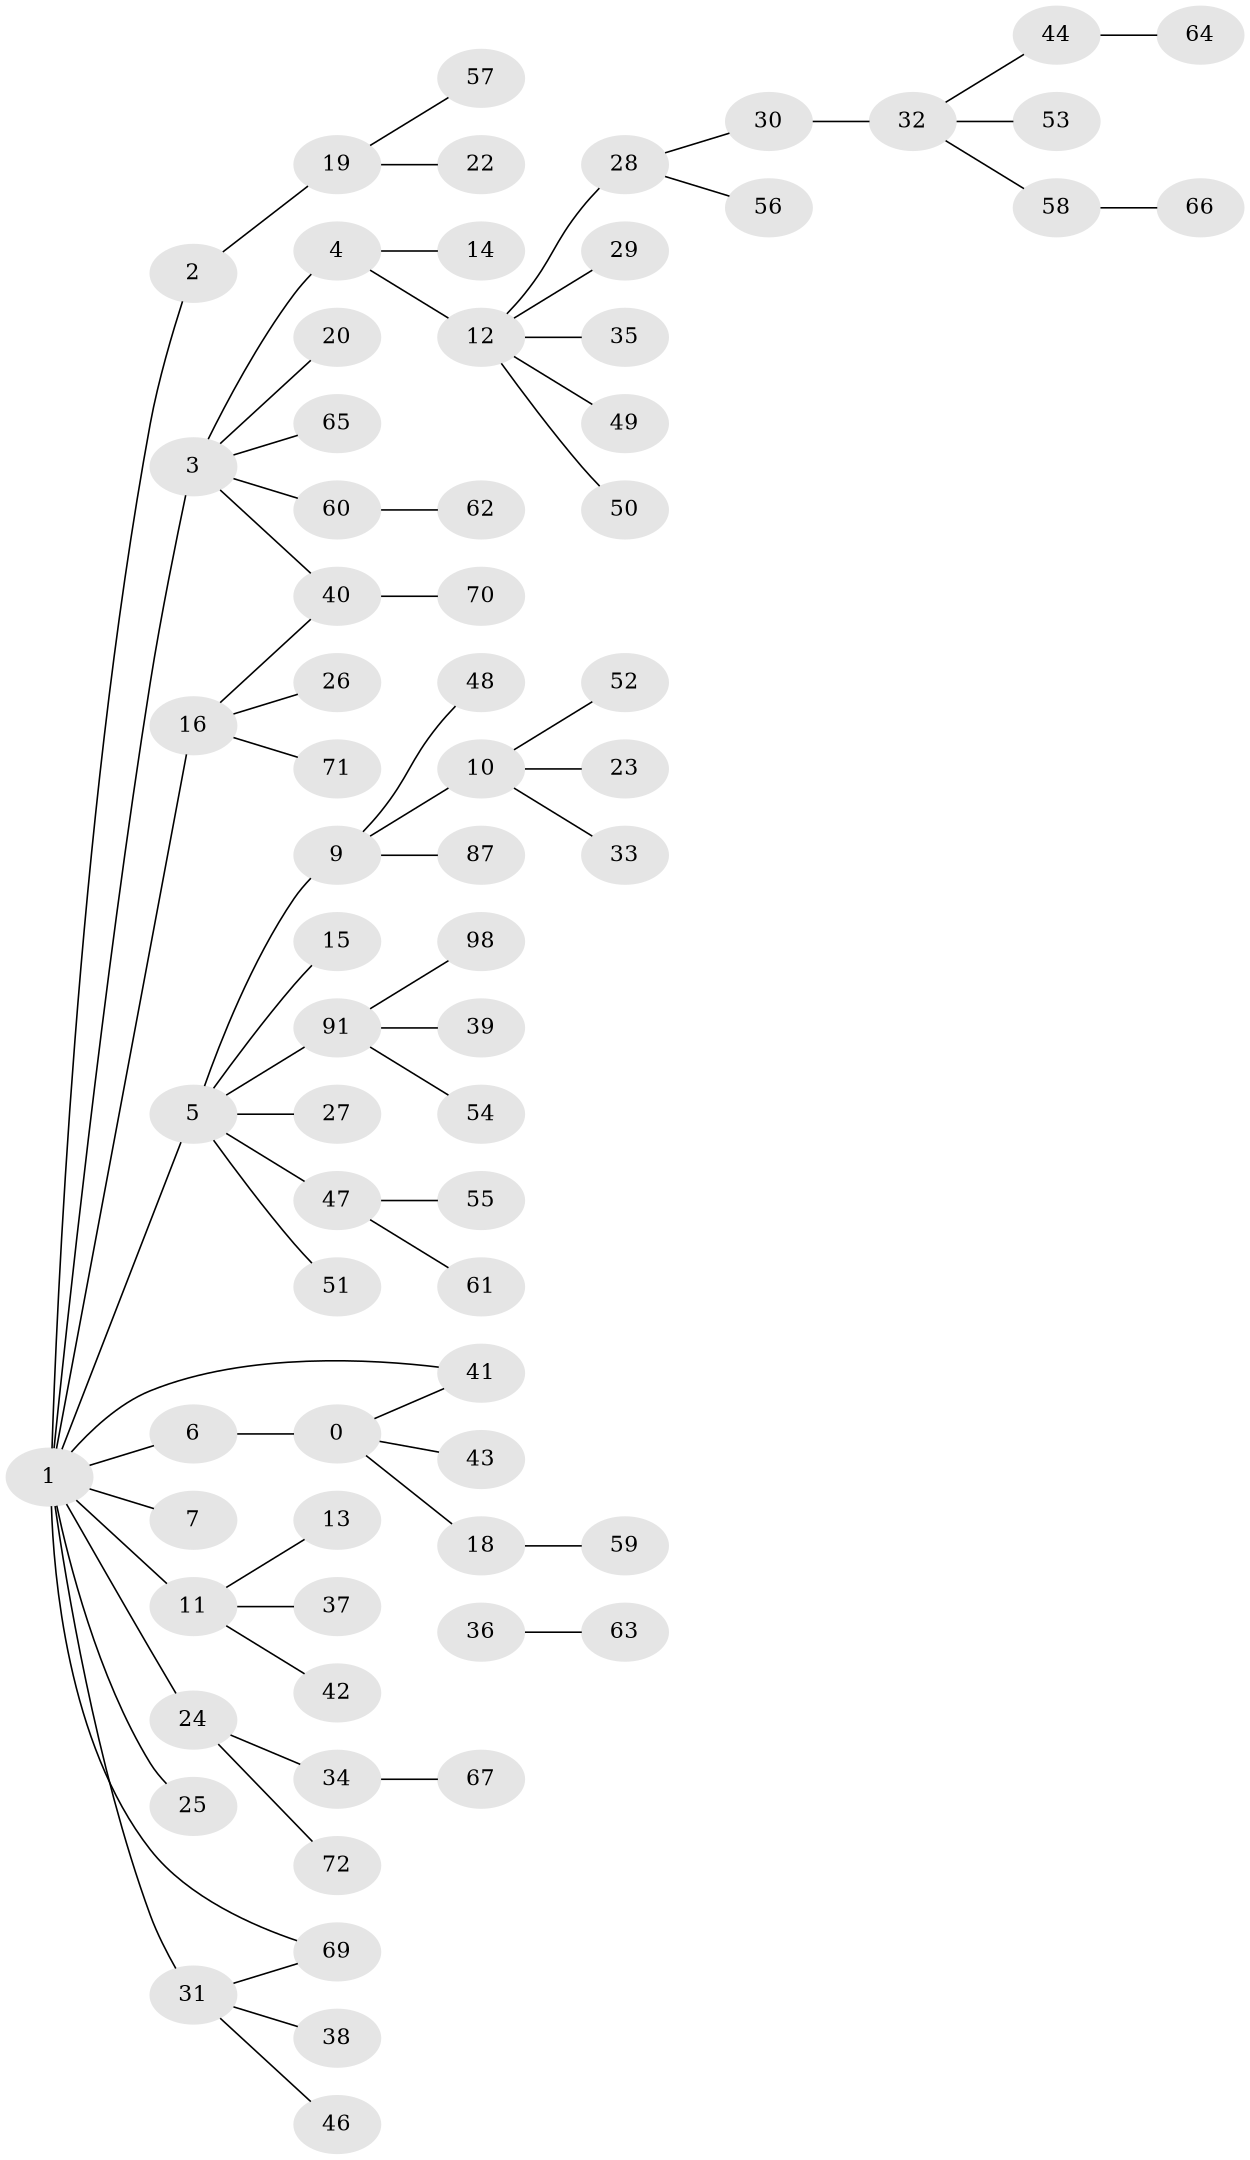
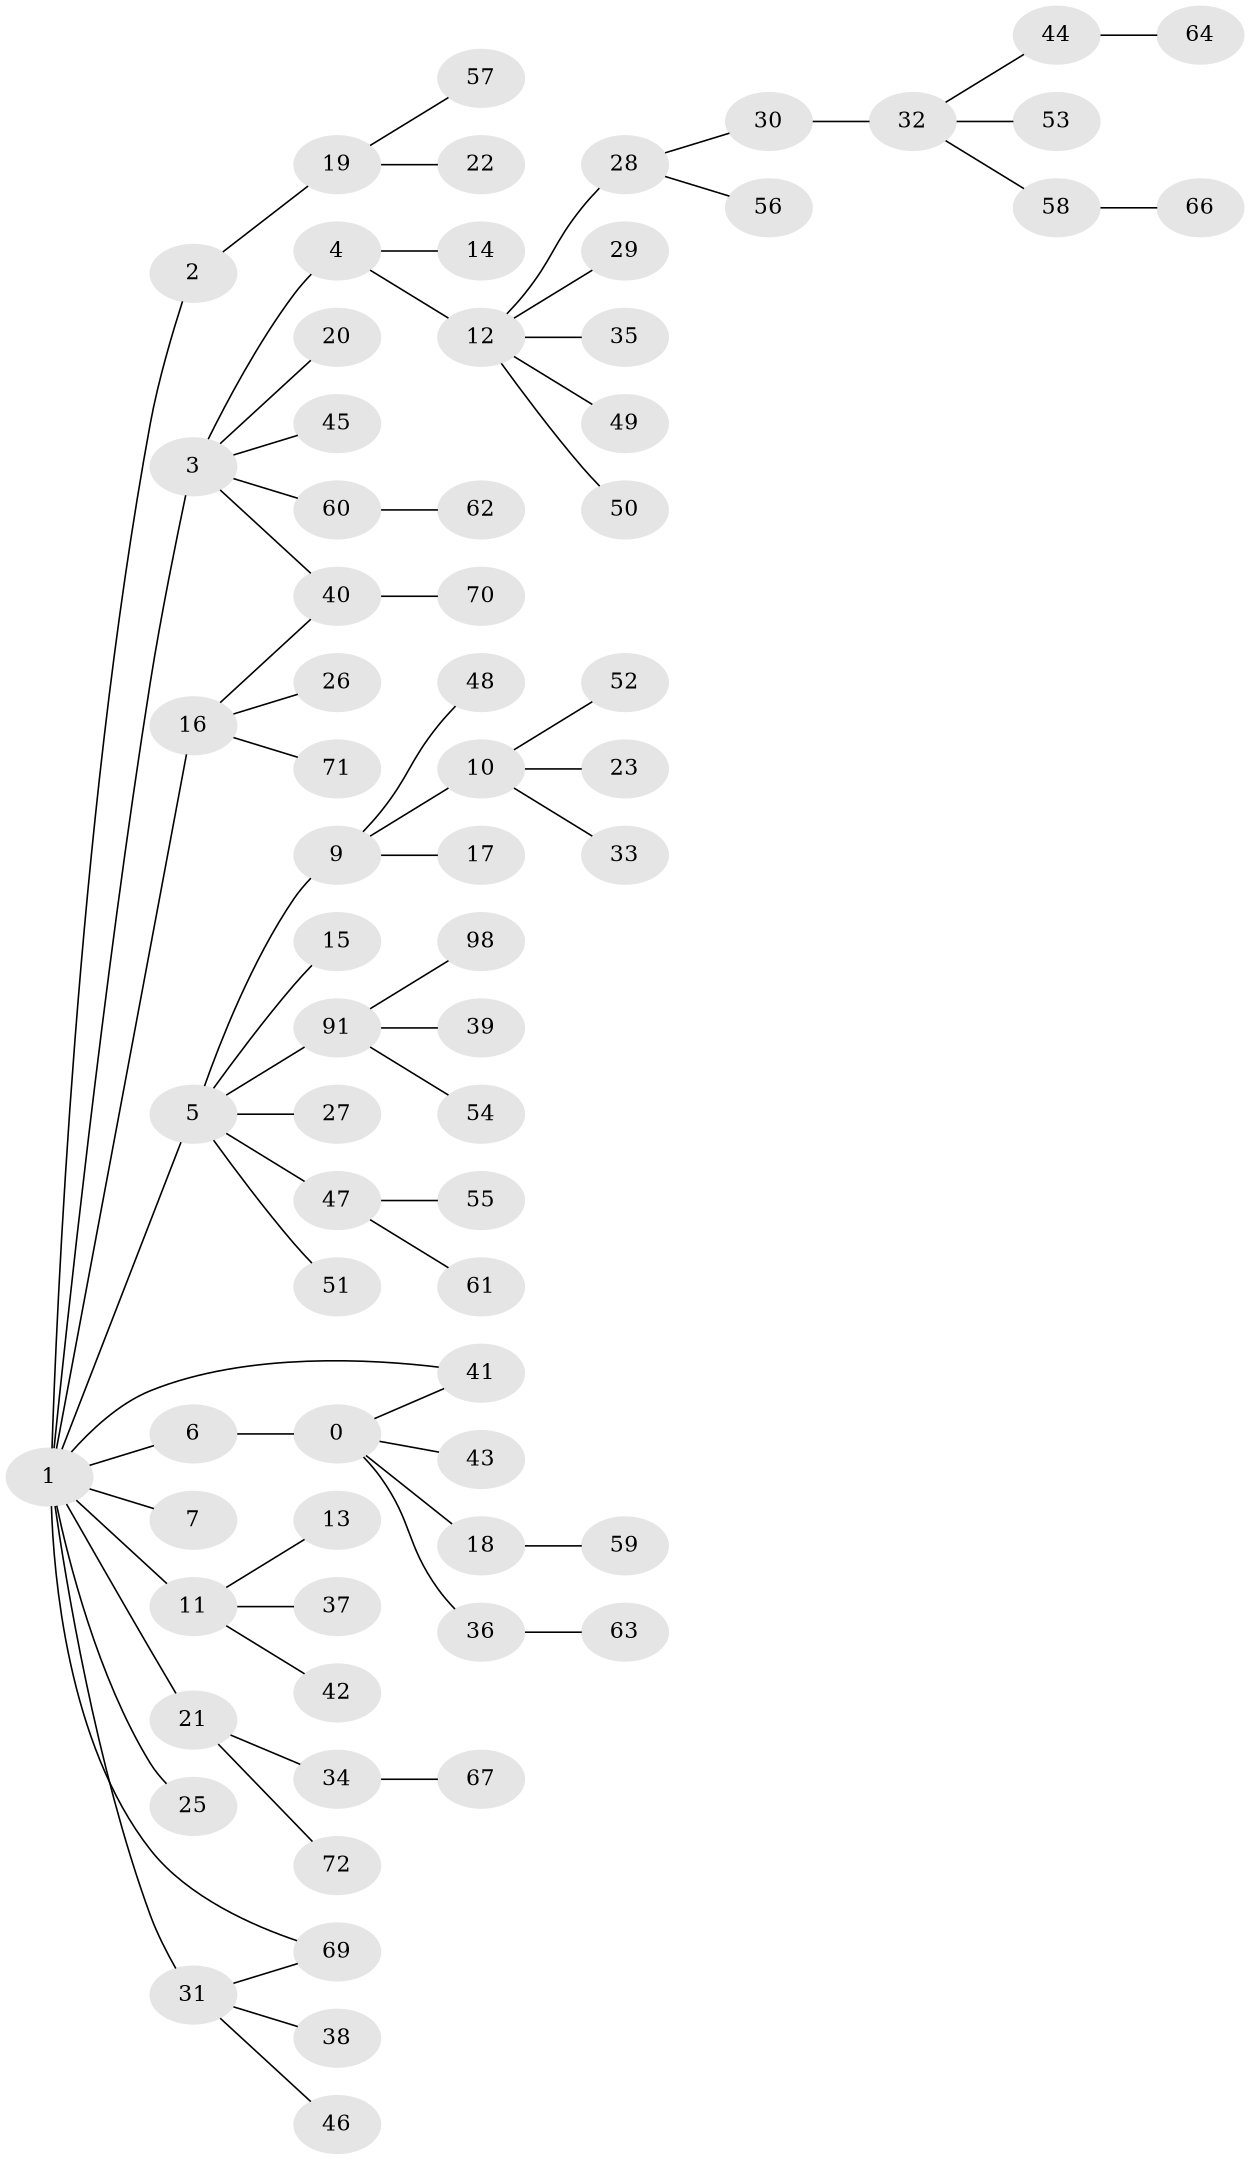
(337, 424) -> (337, 424)
(481, 855) -> (481, 855)
none -> (409, 1533)
(193, 1720) -> (193, 1720)
